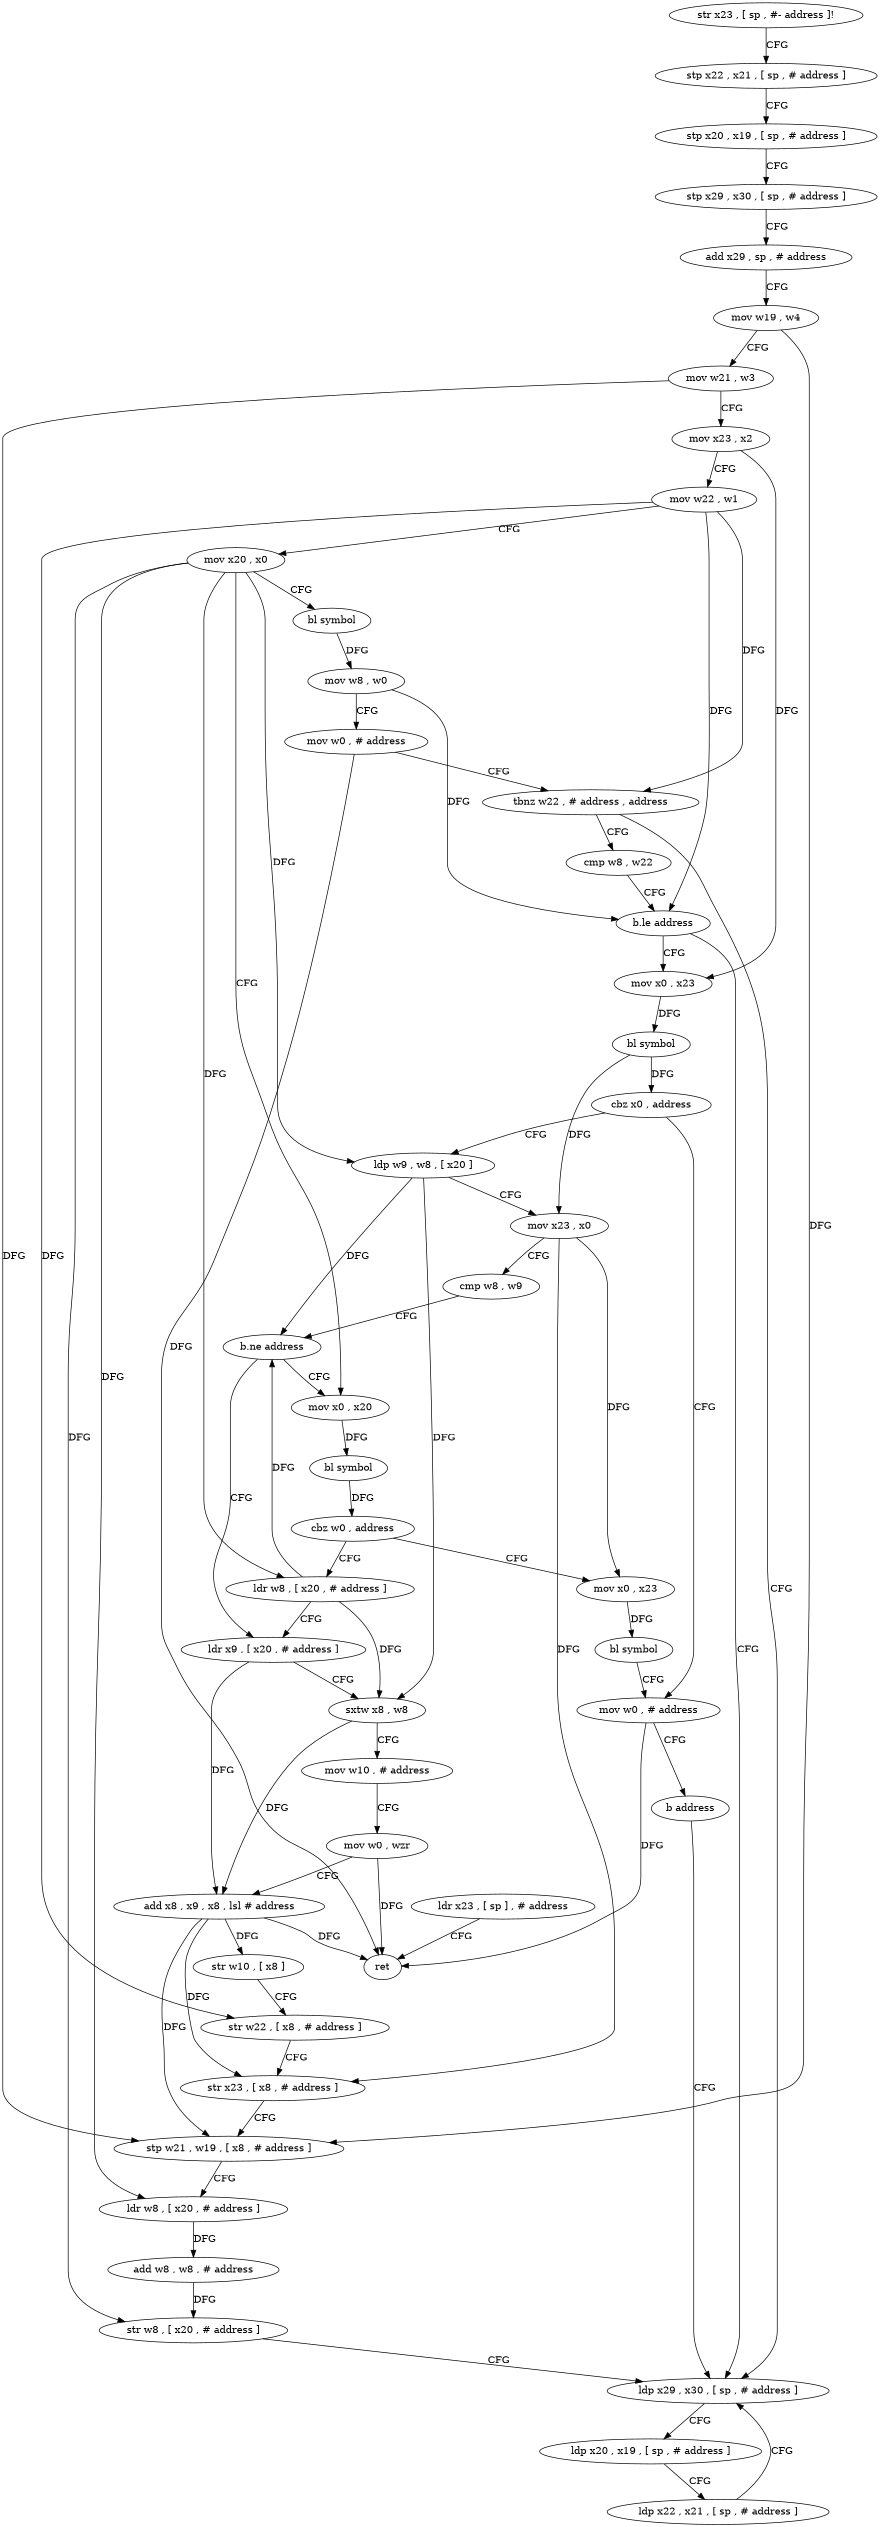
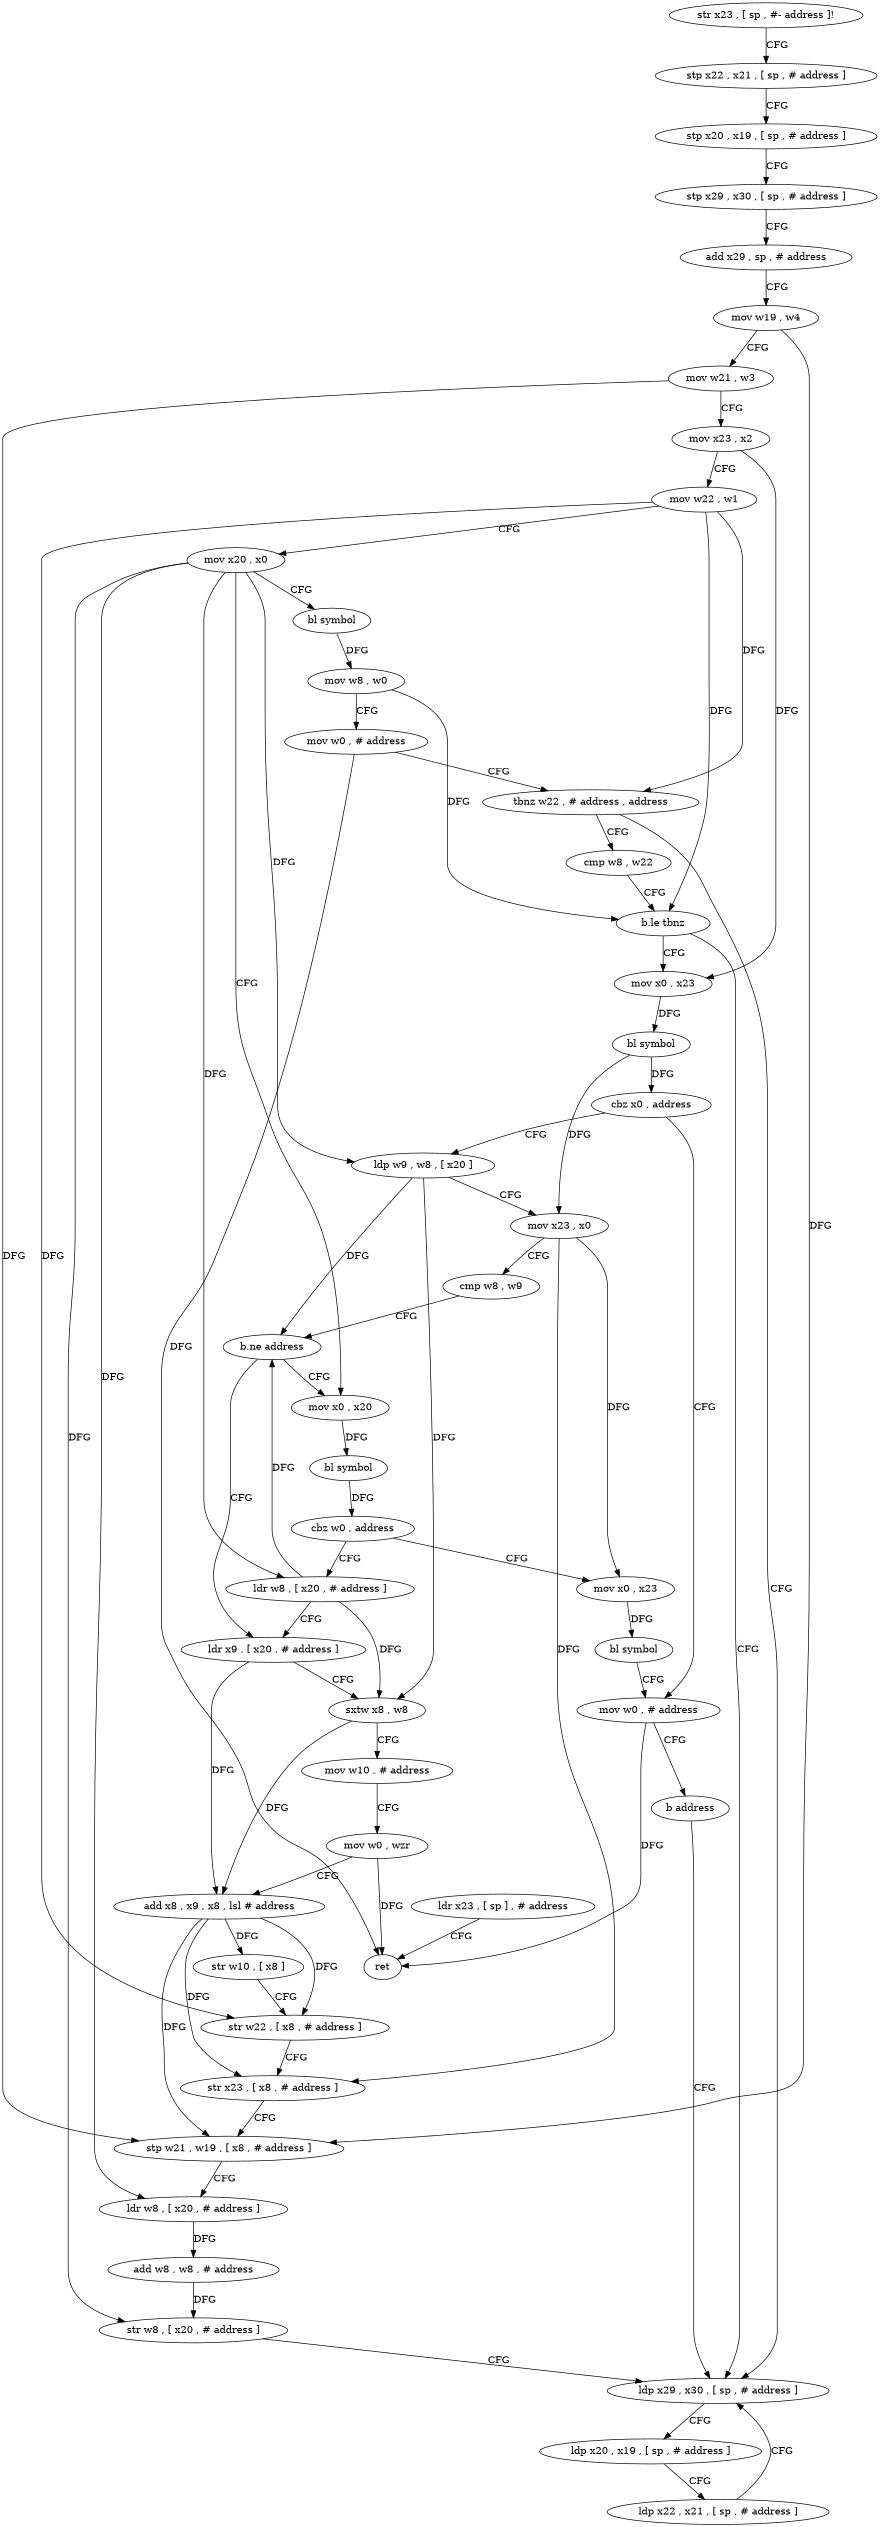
(663, 923) -> (663, 923)
(312, 1938) -> (308, 1952)
